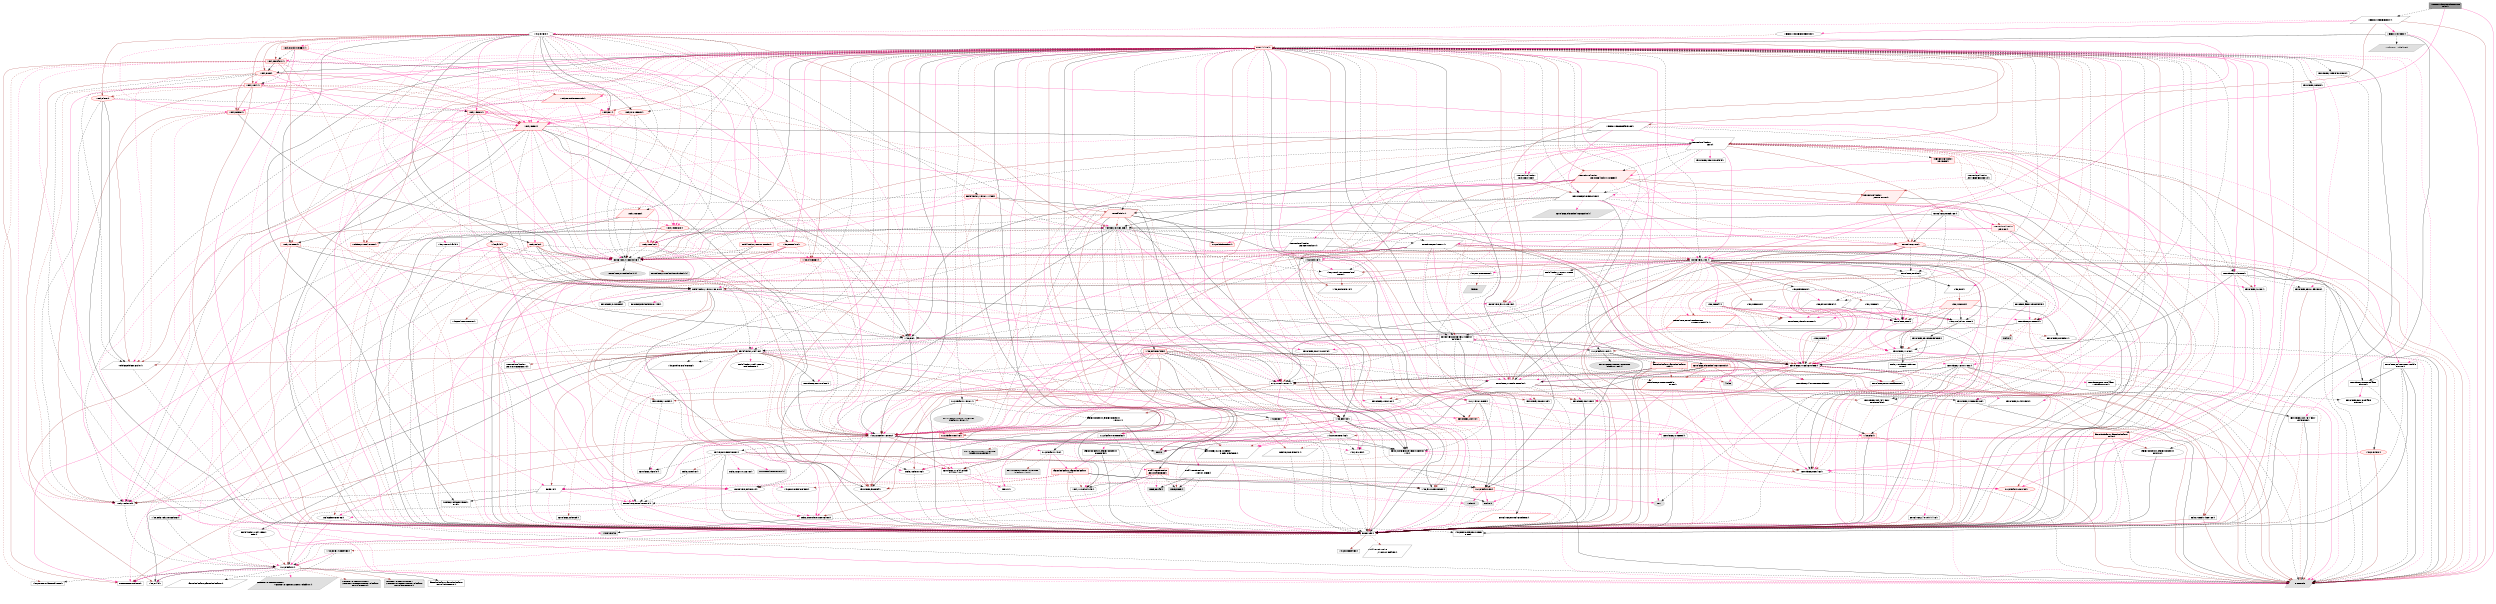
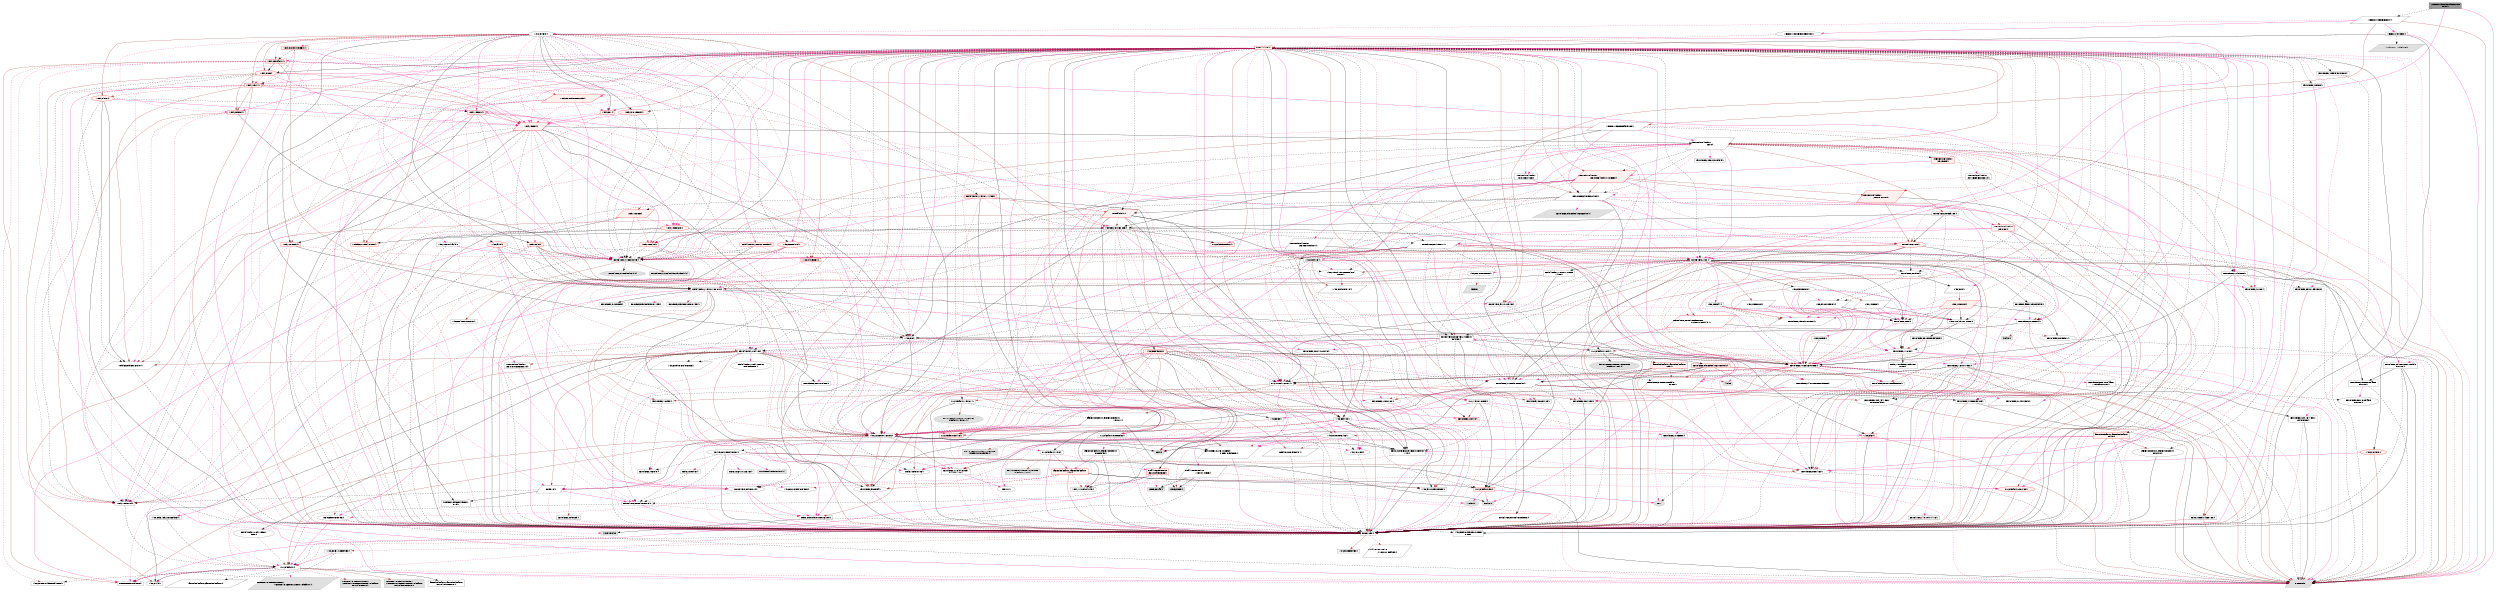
none -> (684, 304)
(1155, 351) -> (1155, 351)
